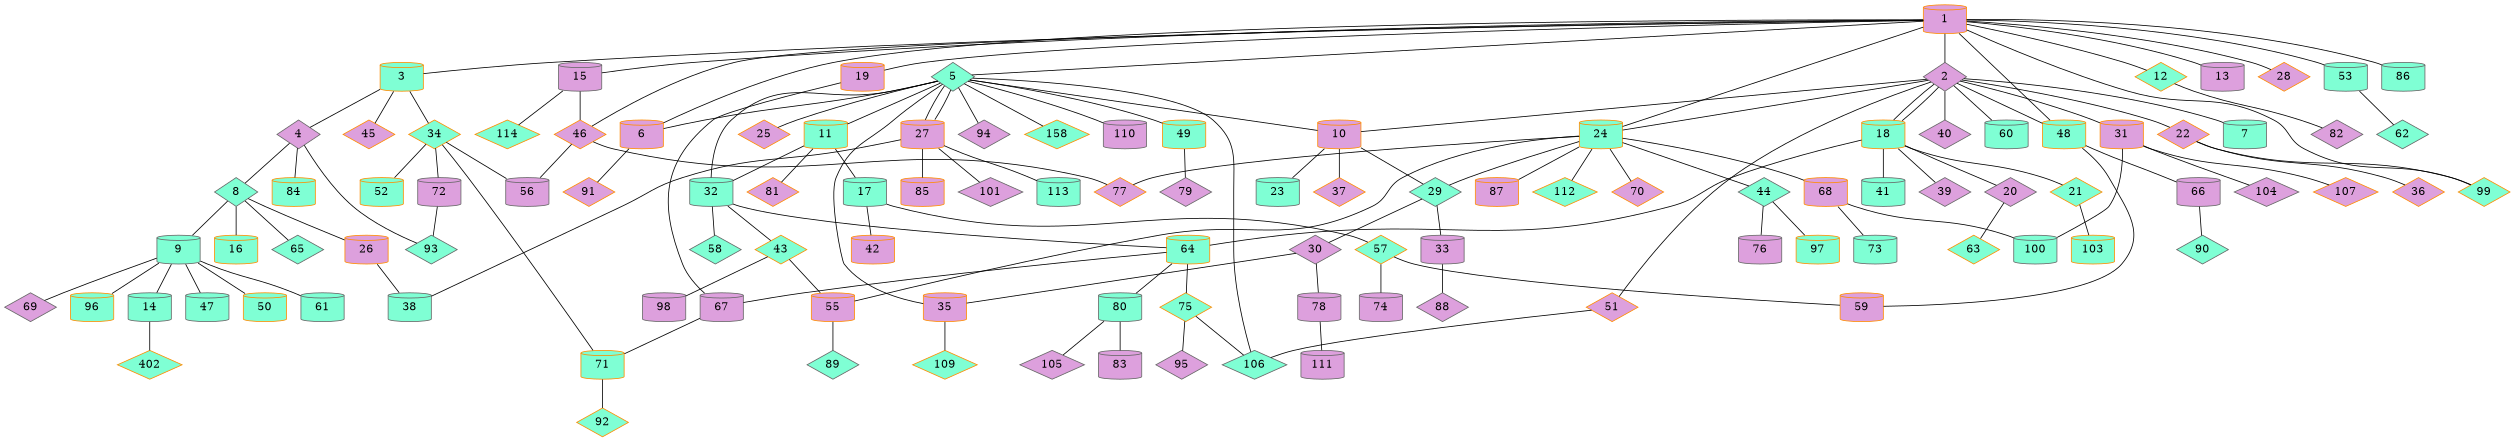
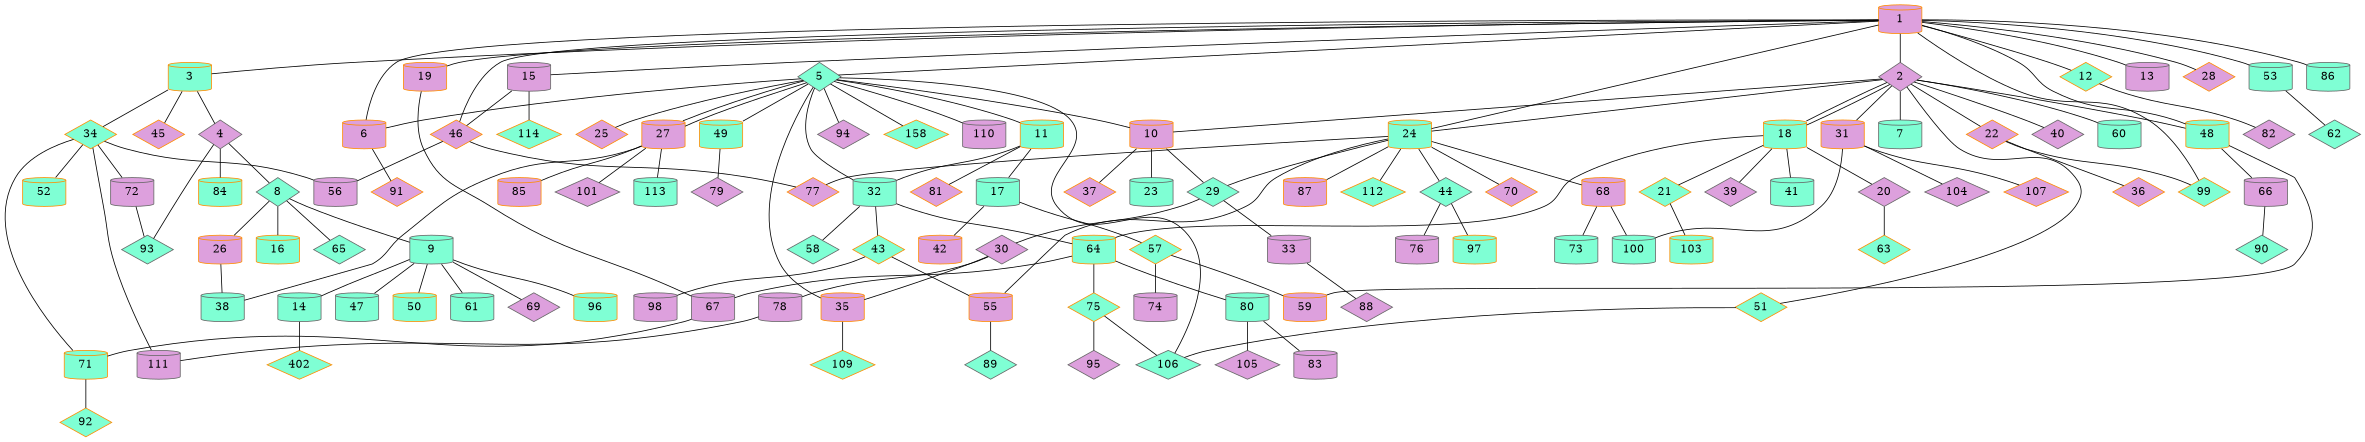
none -> (111, 252)
(1612, 307) -> (1761, 307)
